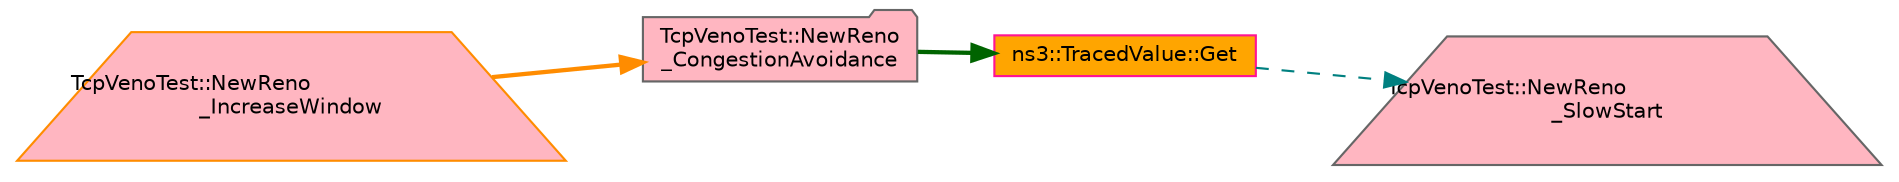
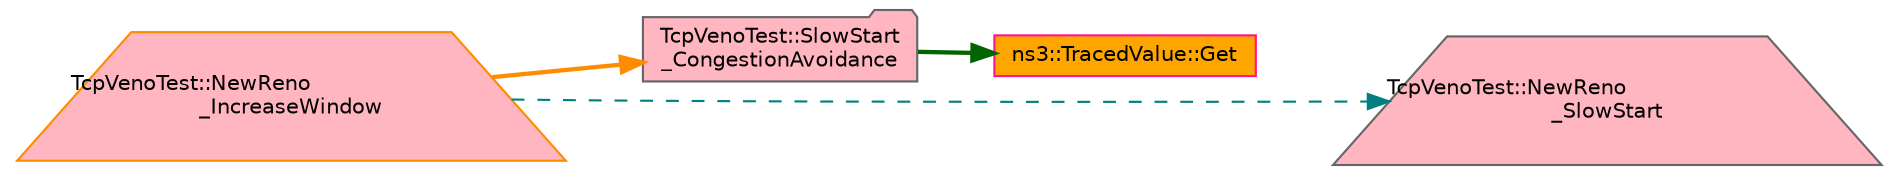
(780, 49) -> (780, 49)
(1320, 74) -> (940, 102)
